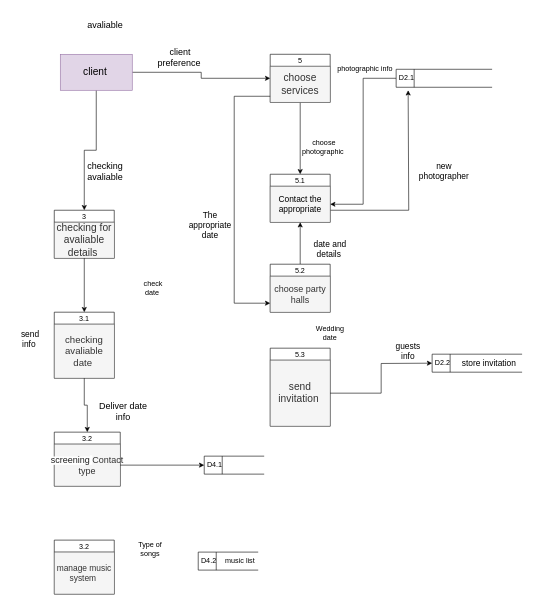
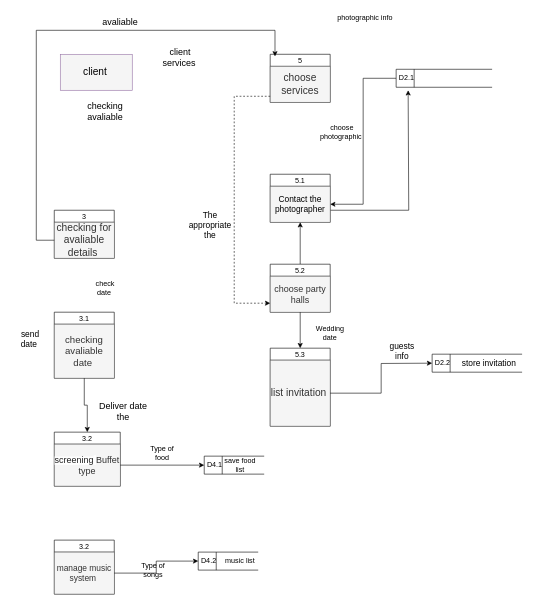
(105, 24) -> (120, 21)
none -> (50, 30)
(180, 57) -> (180, 57)
(366, 69) -> (366, 18)
(96, 72) -> (96, 72)
(200, 72) -> none
(96, 110) -> none
(324, 147) -> (342, 132)
(300, 152) -> none
(105, 171) -> (105, 111)
(444, 171) -> none
(234, 198) -> (234, 198)
(300, 204) -> (300, 204)
(210, 225) -> (210, 225)
(330, 249) -> none
(153, 288) -> (105, 288)
(84, 306) -> none
(30, 339) -> (30, 339)
none -> (300, 342)
(408, 351) -> (402, 351)
(300, 393) -> (300, 393)
(123, 411) -> (123, 411)
none -> (162, 453)
(87, 465) -> (87, 465)
none -> (240, 465)
(150, 549) -> (153, 570)
none -> (156, 573)
